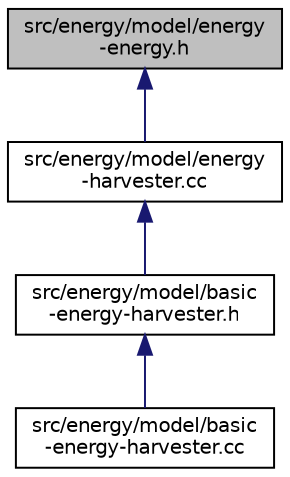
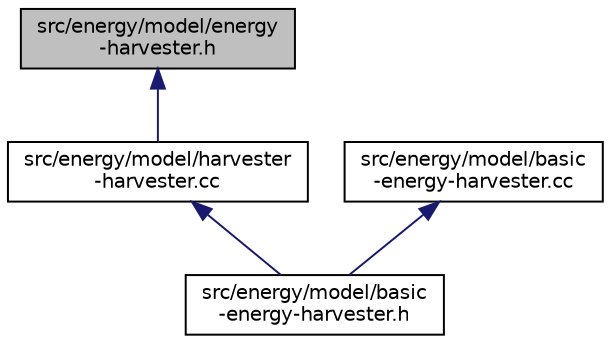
(145, 39) -> (158, 39)
(145, 172) -> (158, 172)
(145, 382) -> (386, 245)
